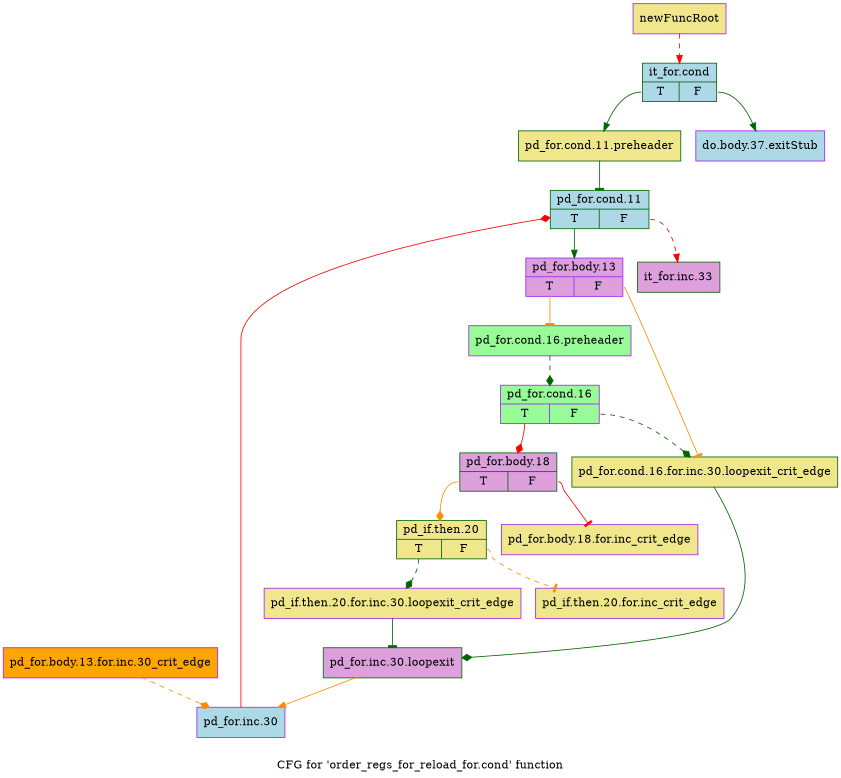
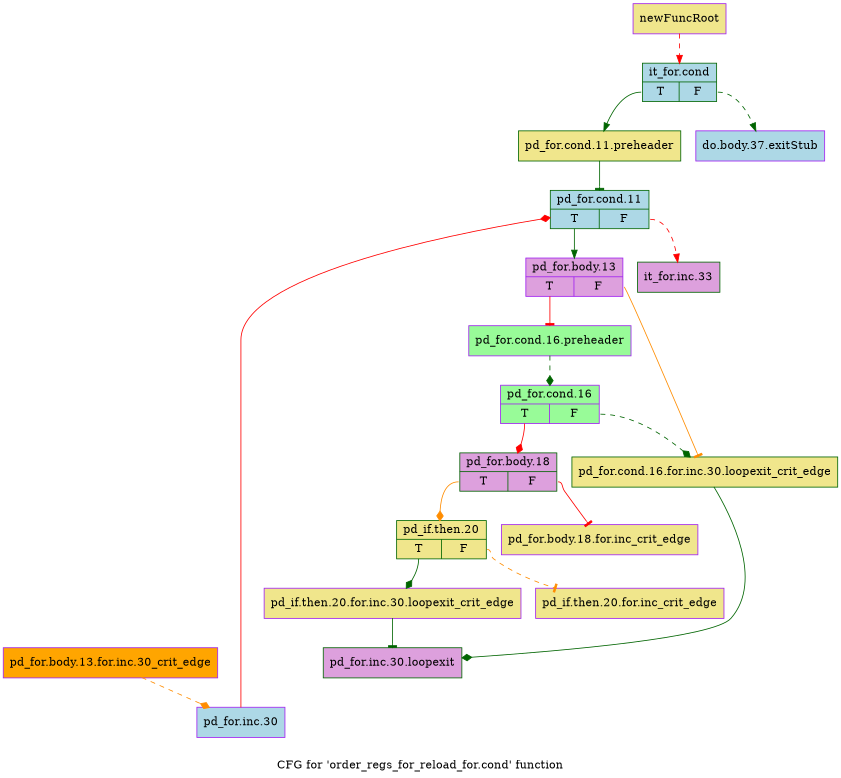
(739, 103) -> (739, 103)
(550, 309) -> (550, 309)
(417, 570) -> (417, 570)
(321, 691) -> none
